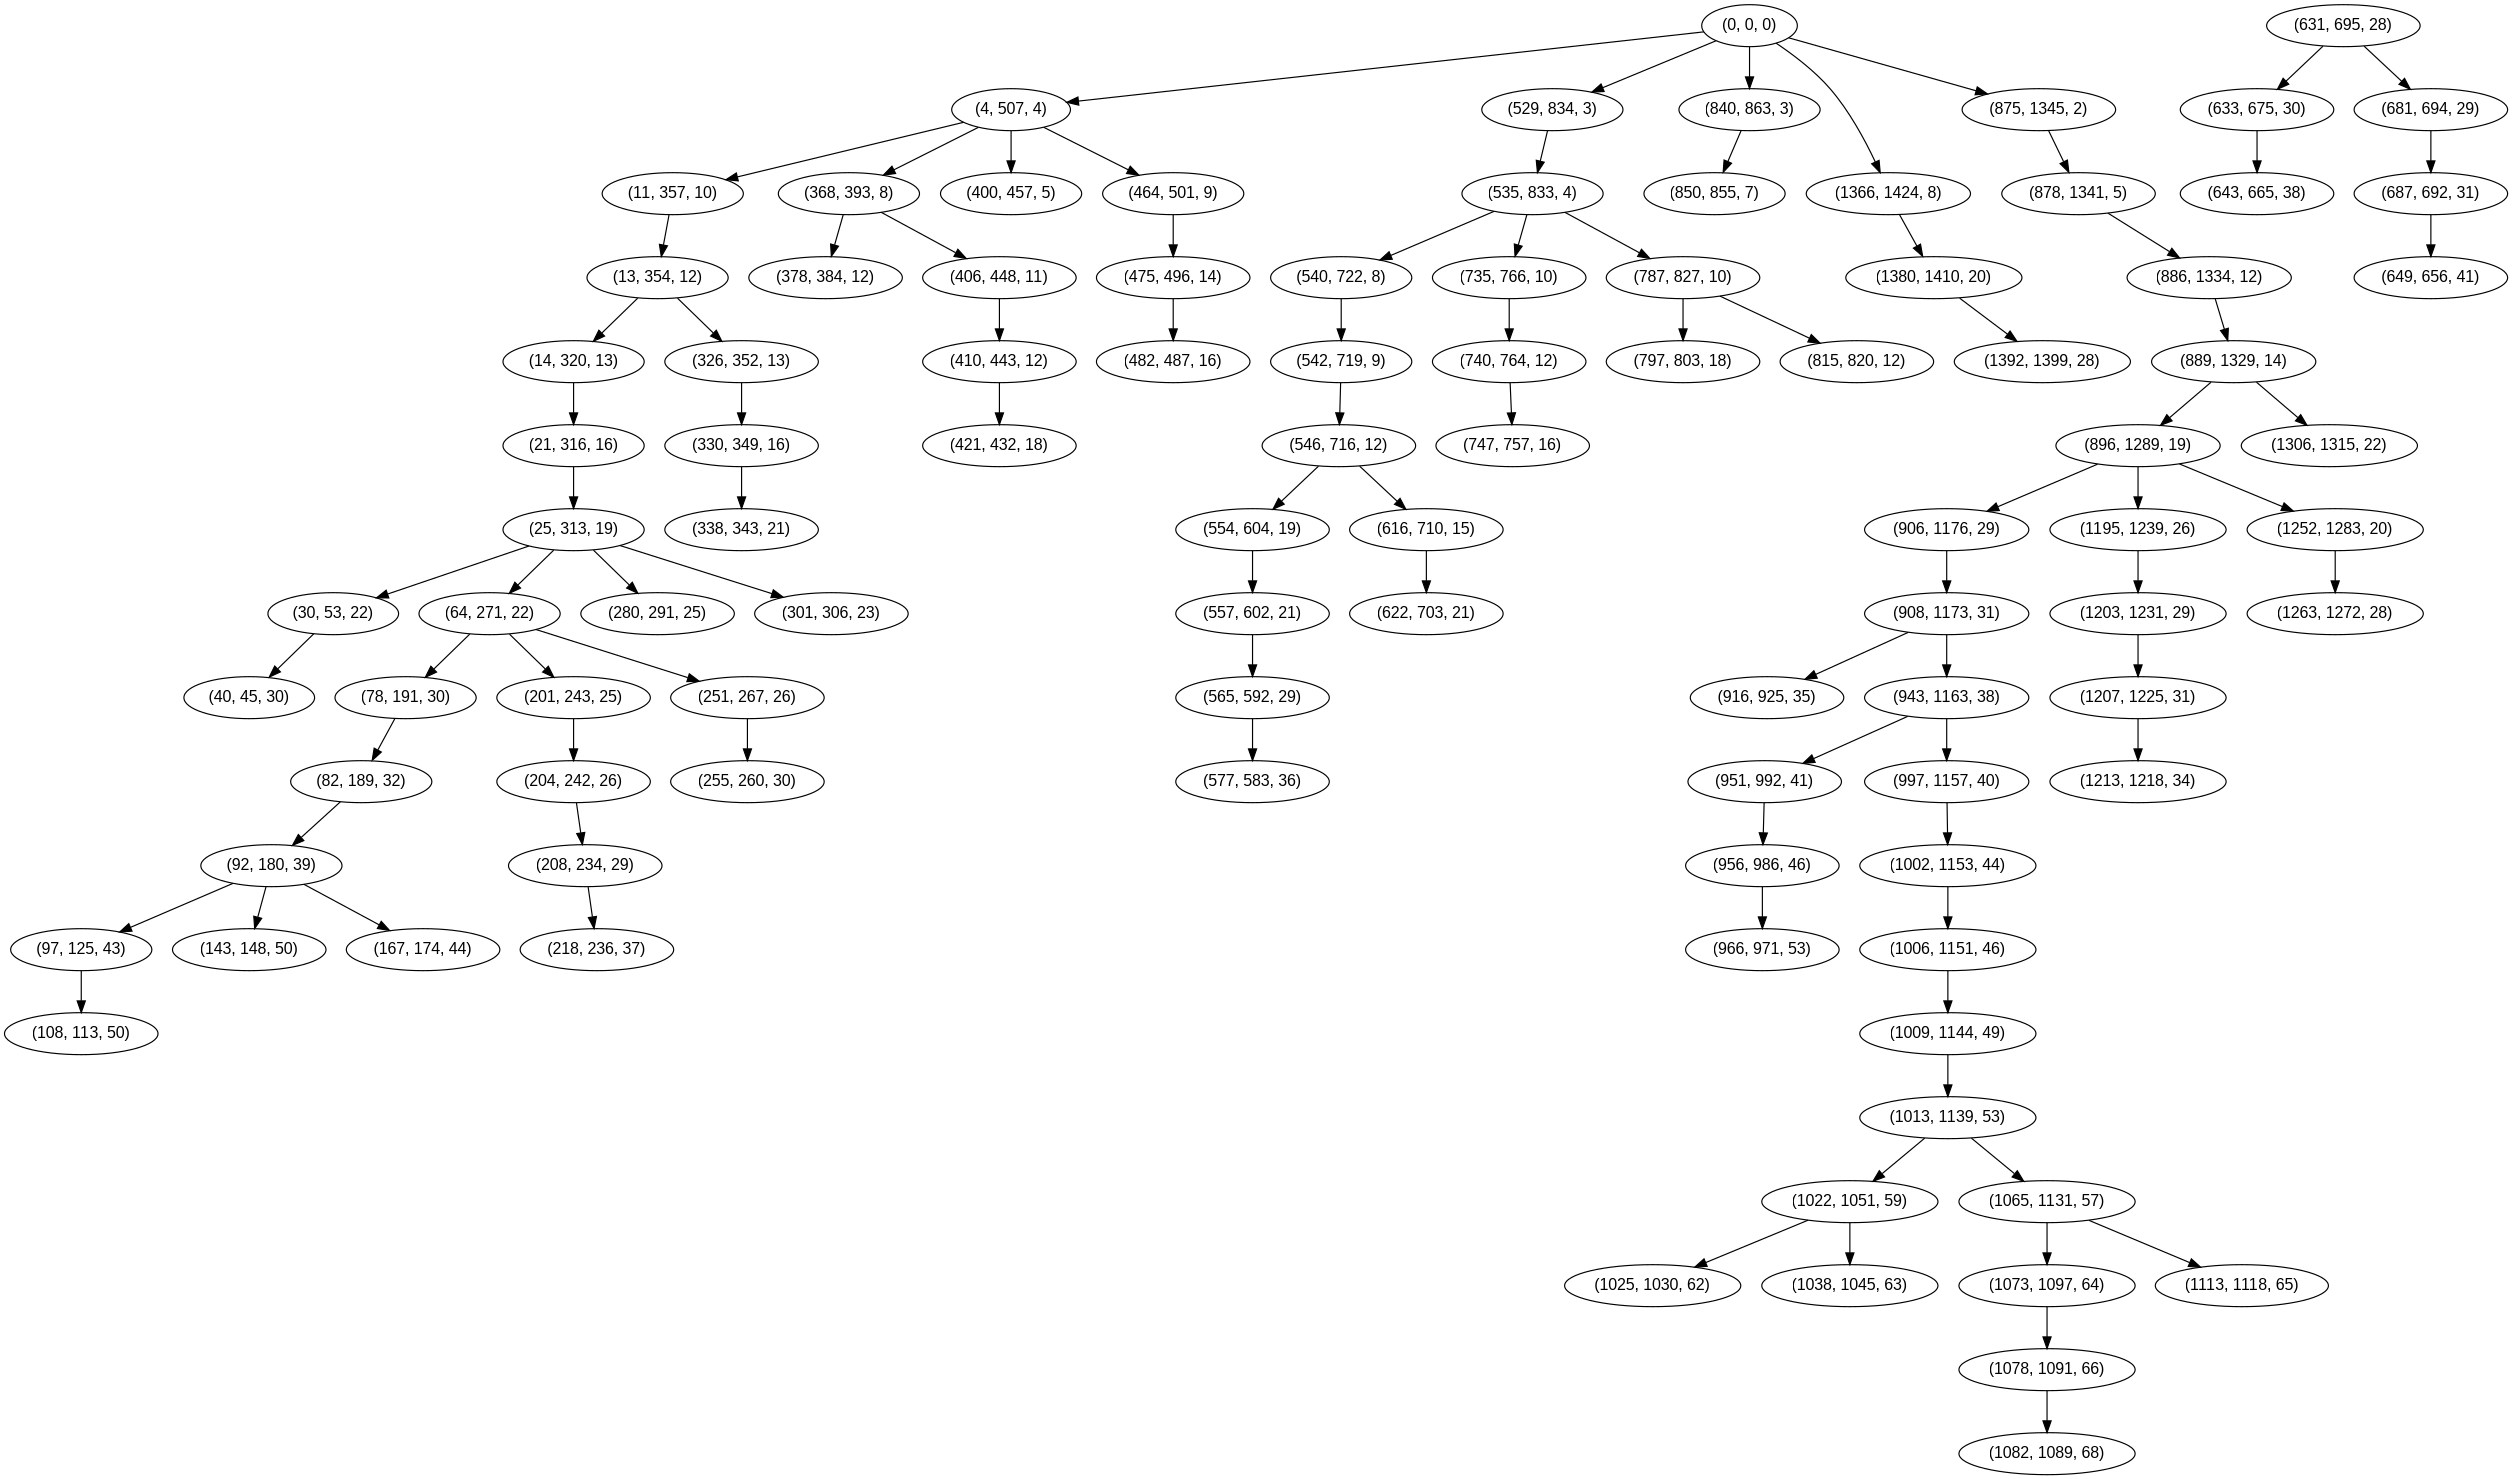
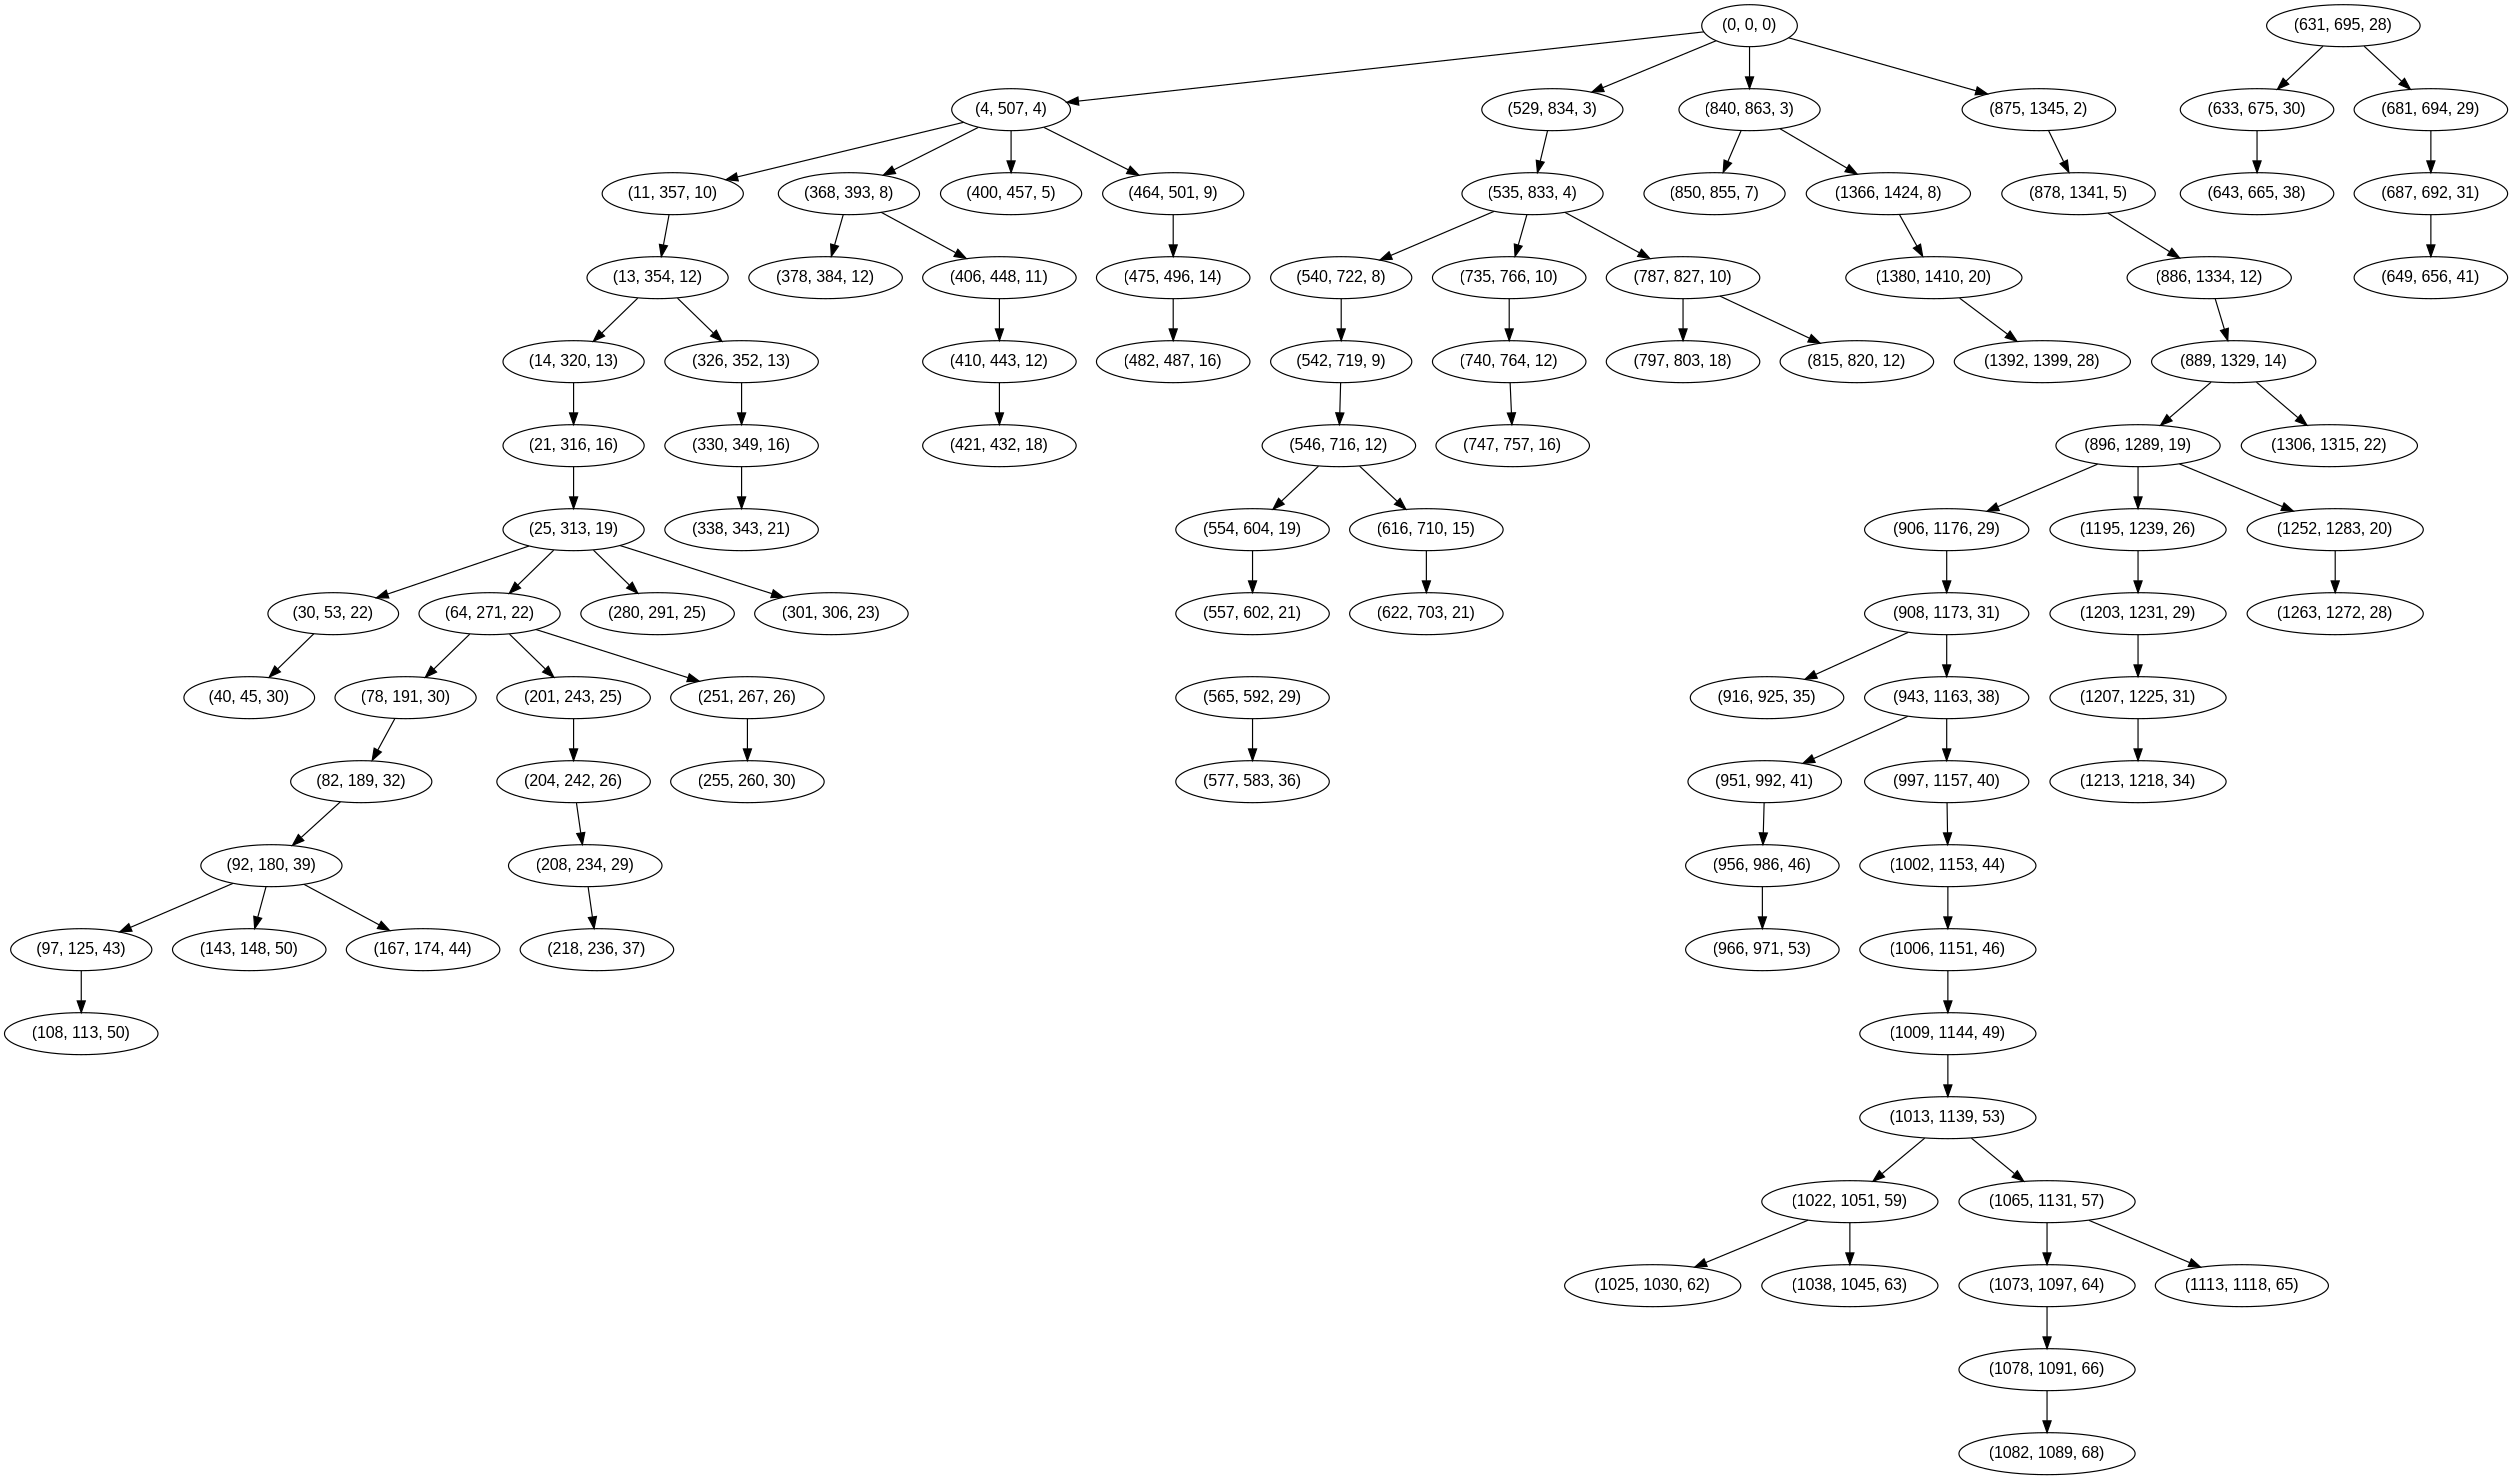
(1835, 95) -> (1814, 148)
(1253, 650) -> none
